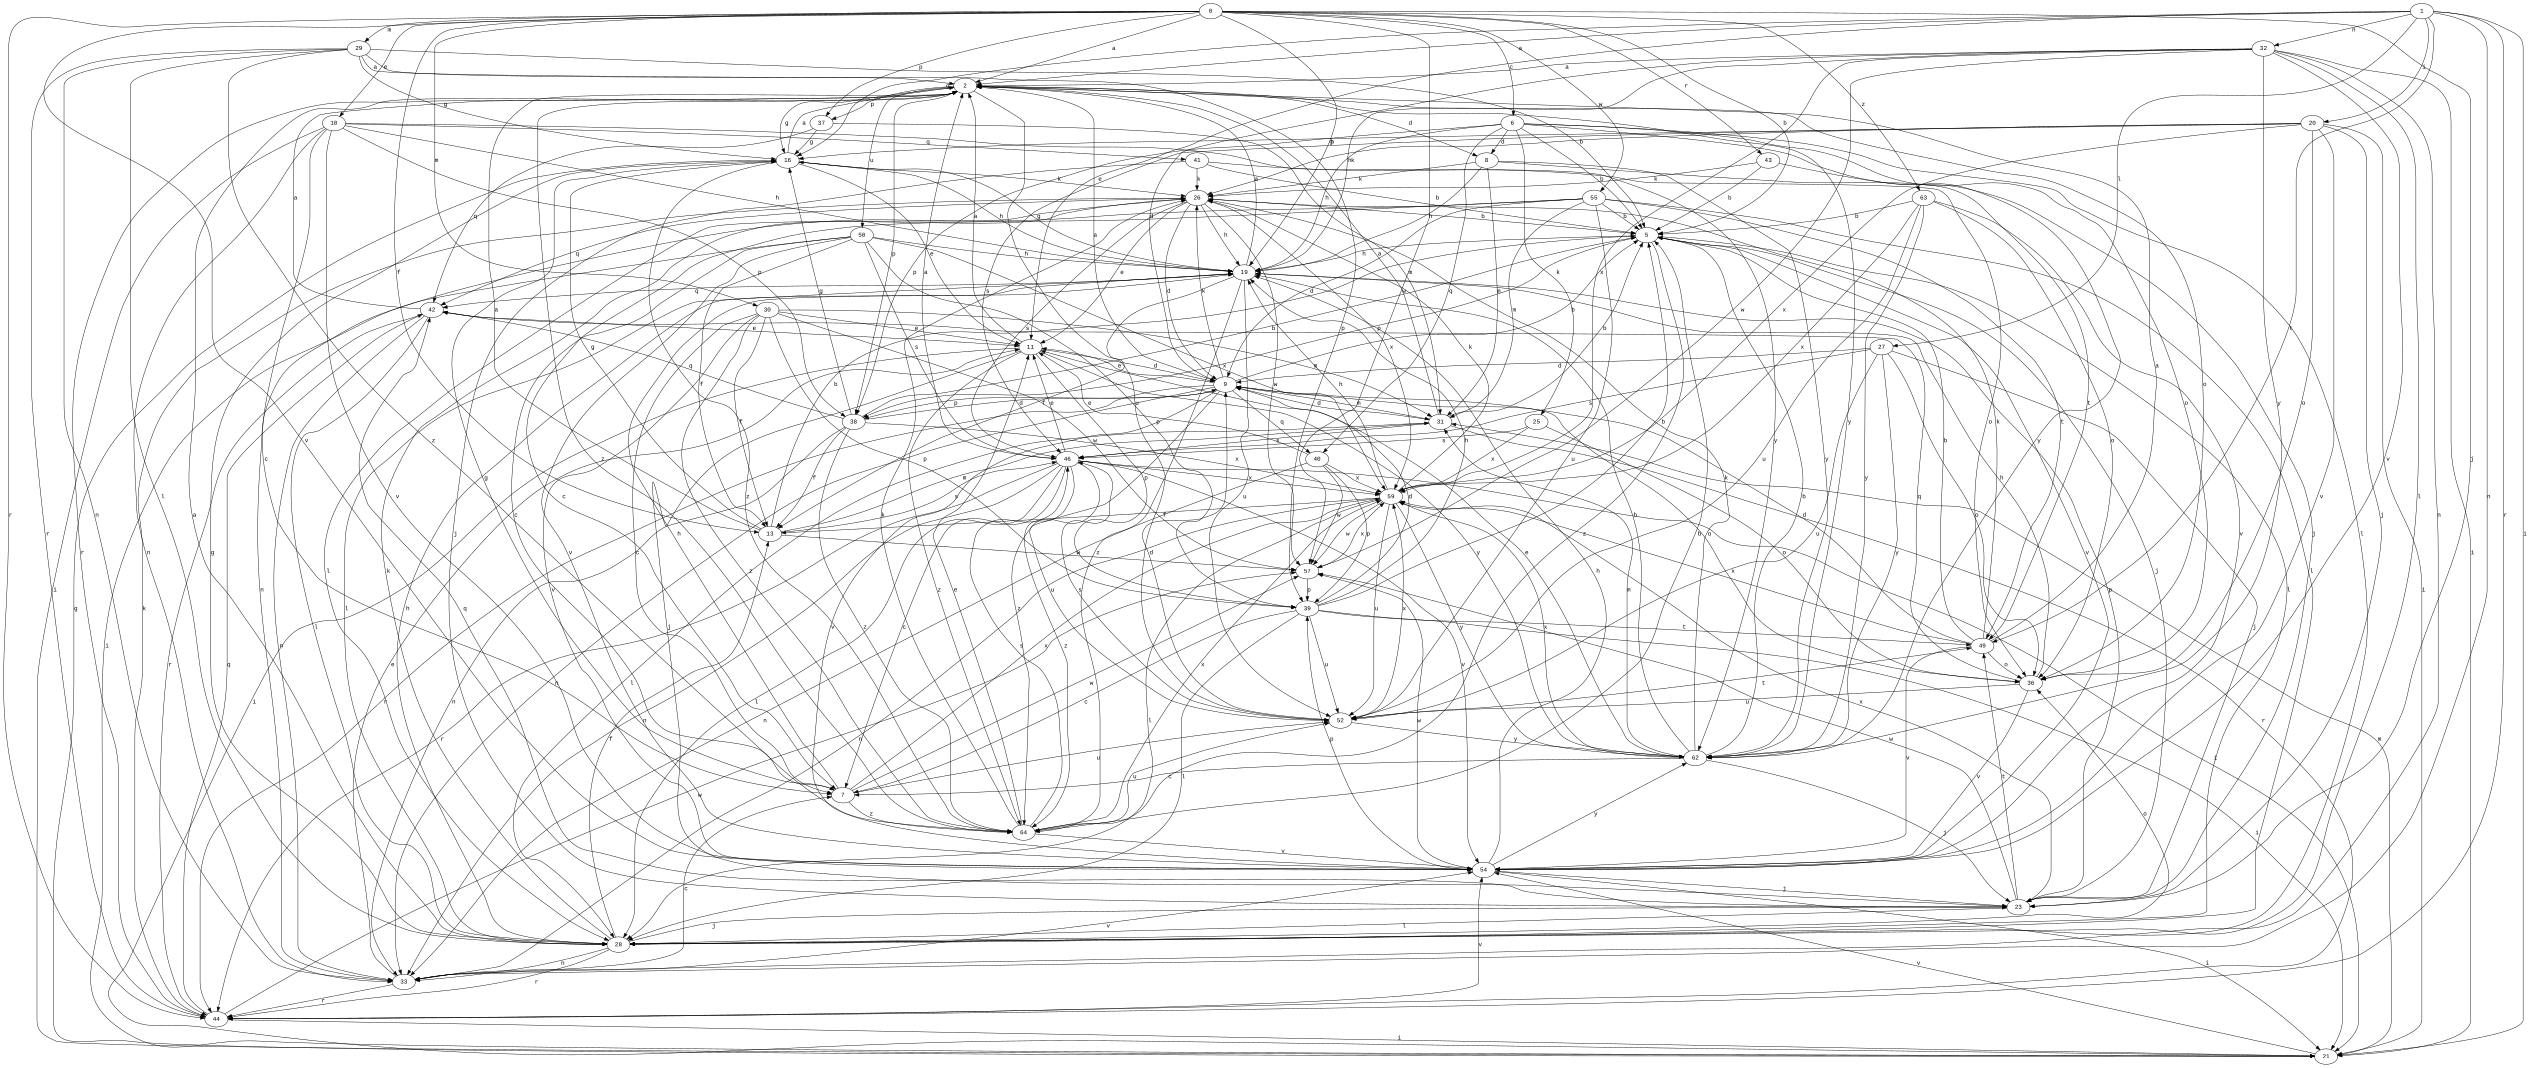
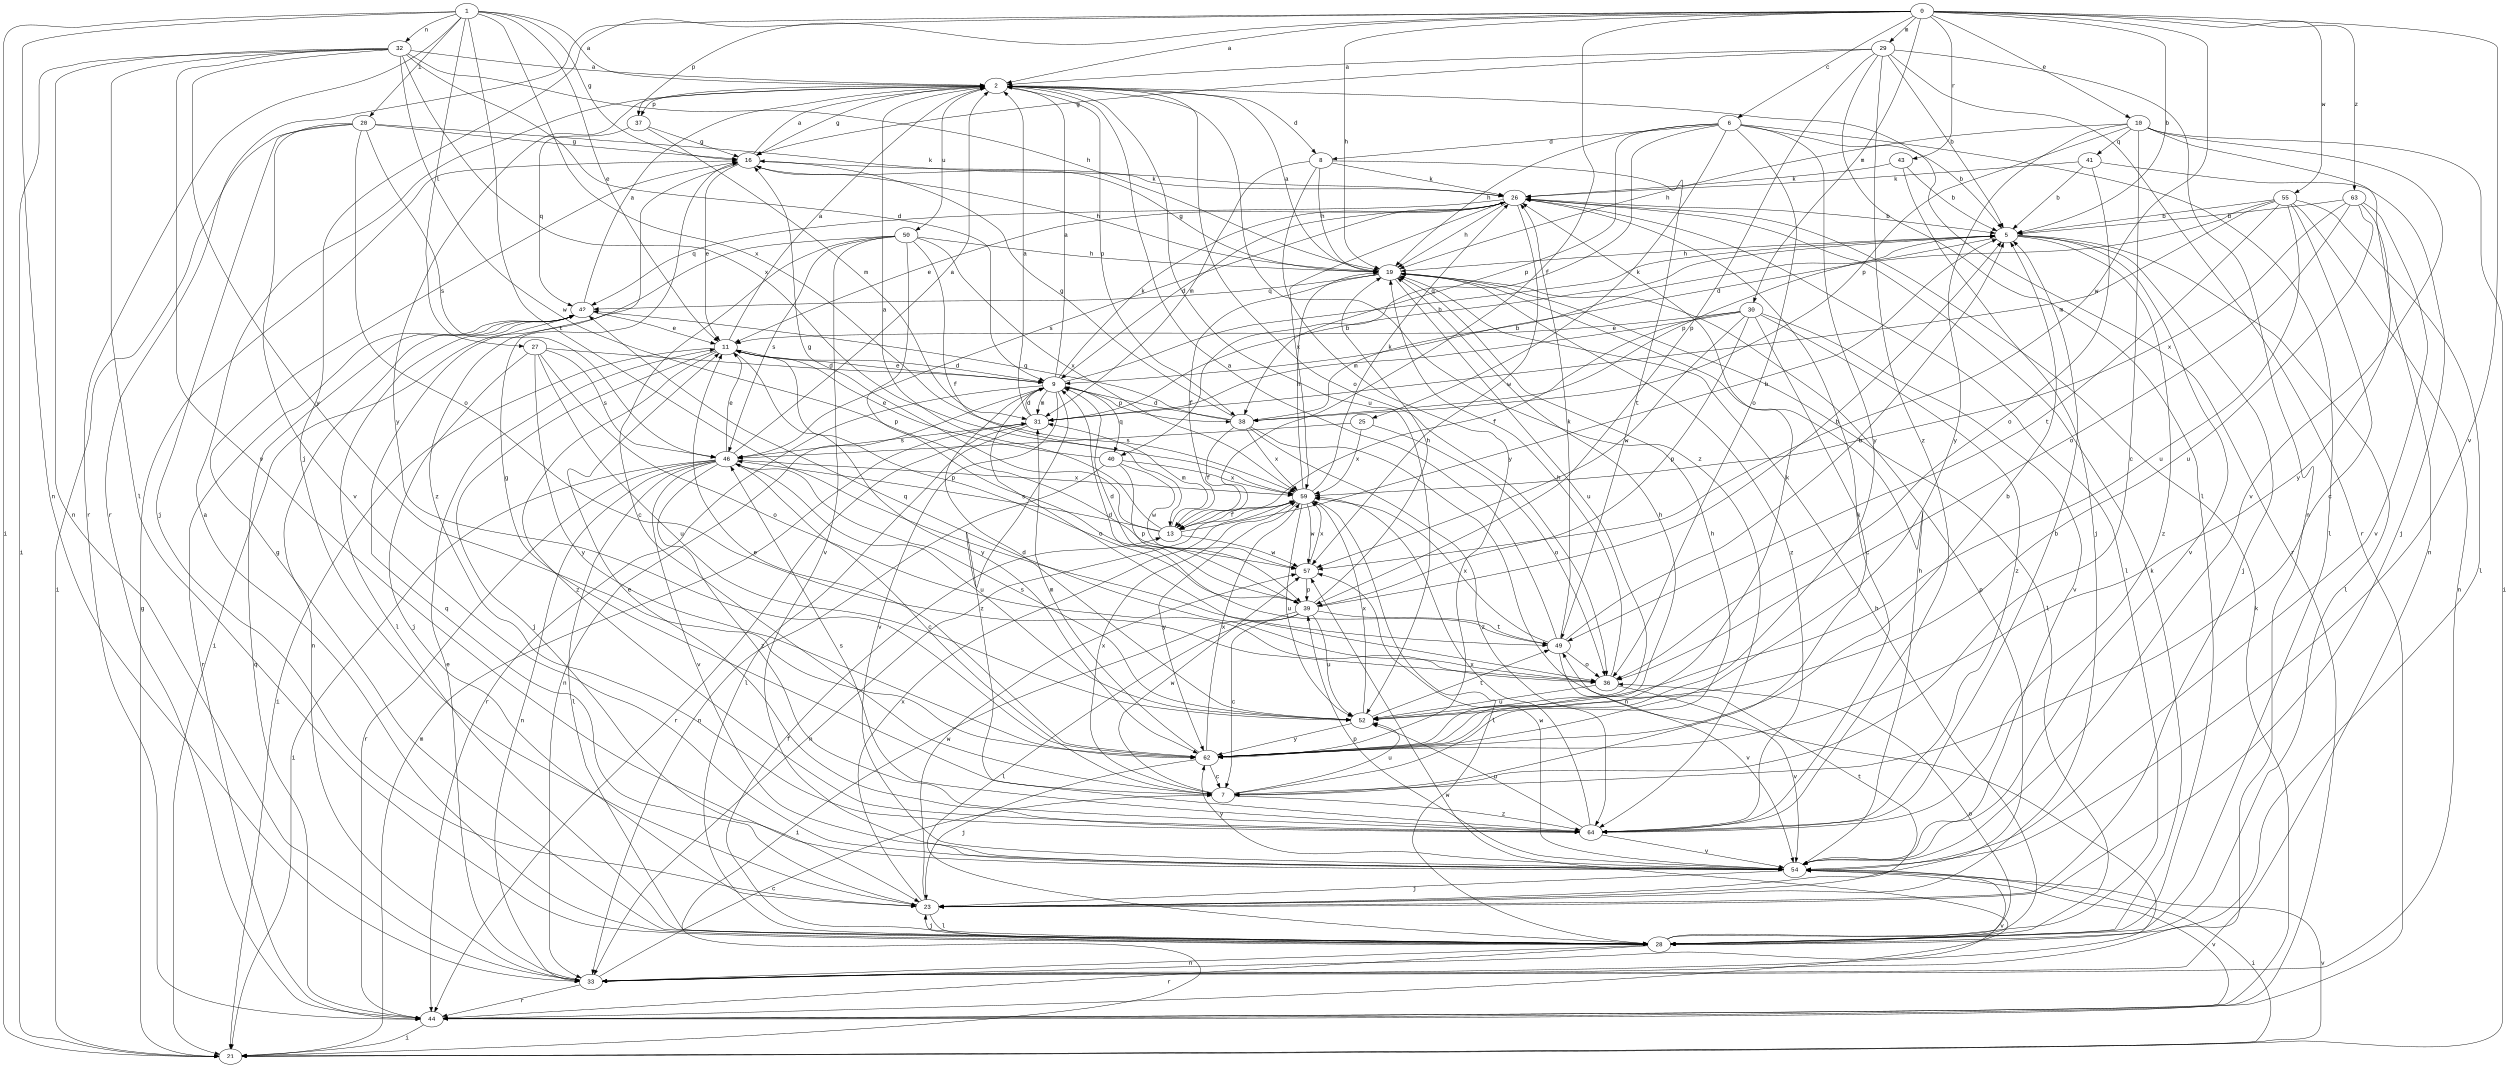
(1829, 258) -> (840, 311)
